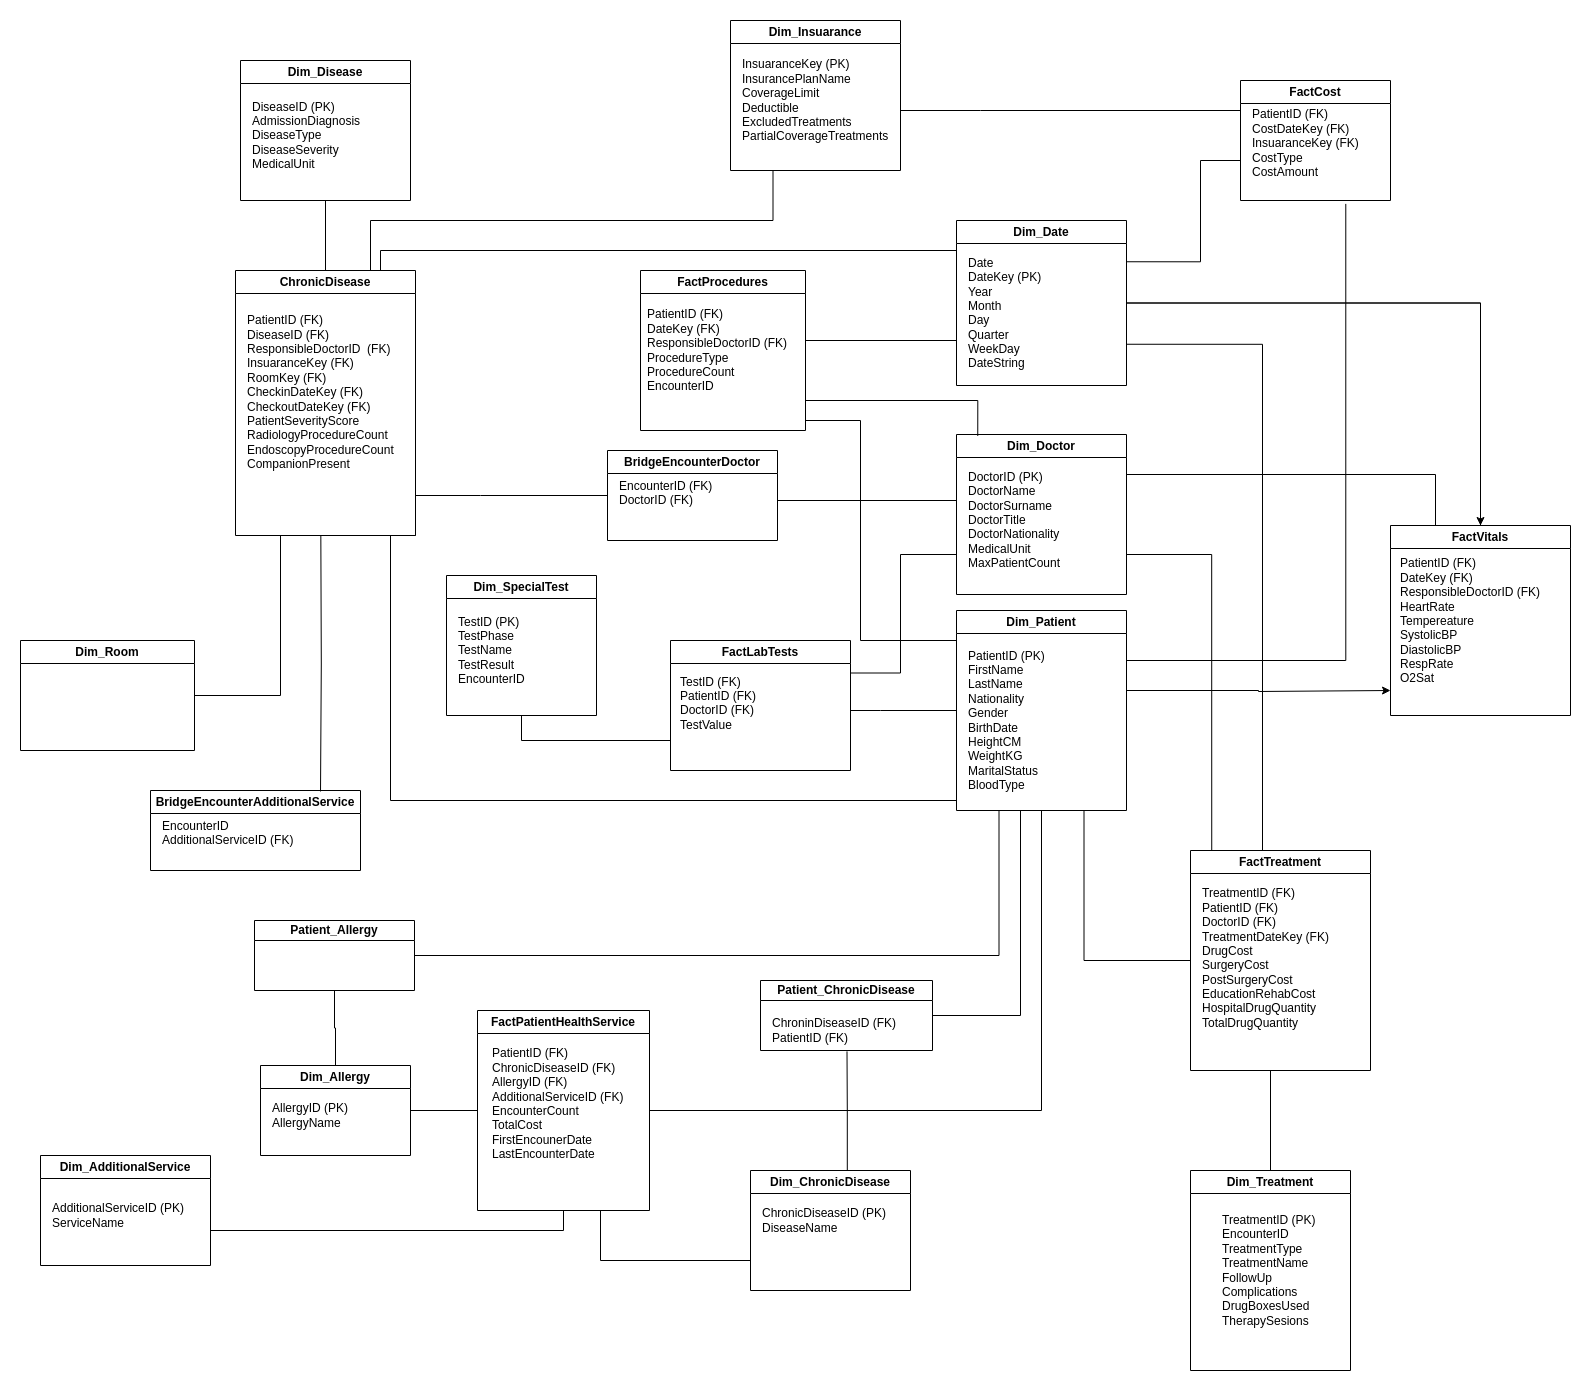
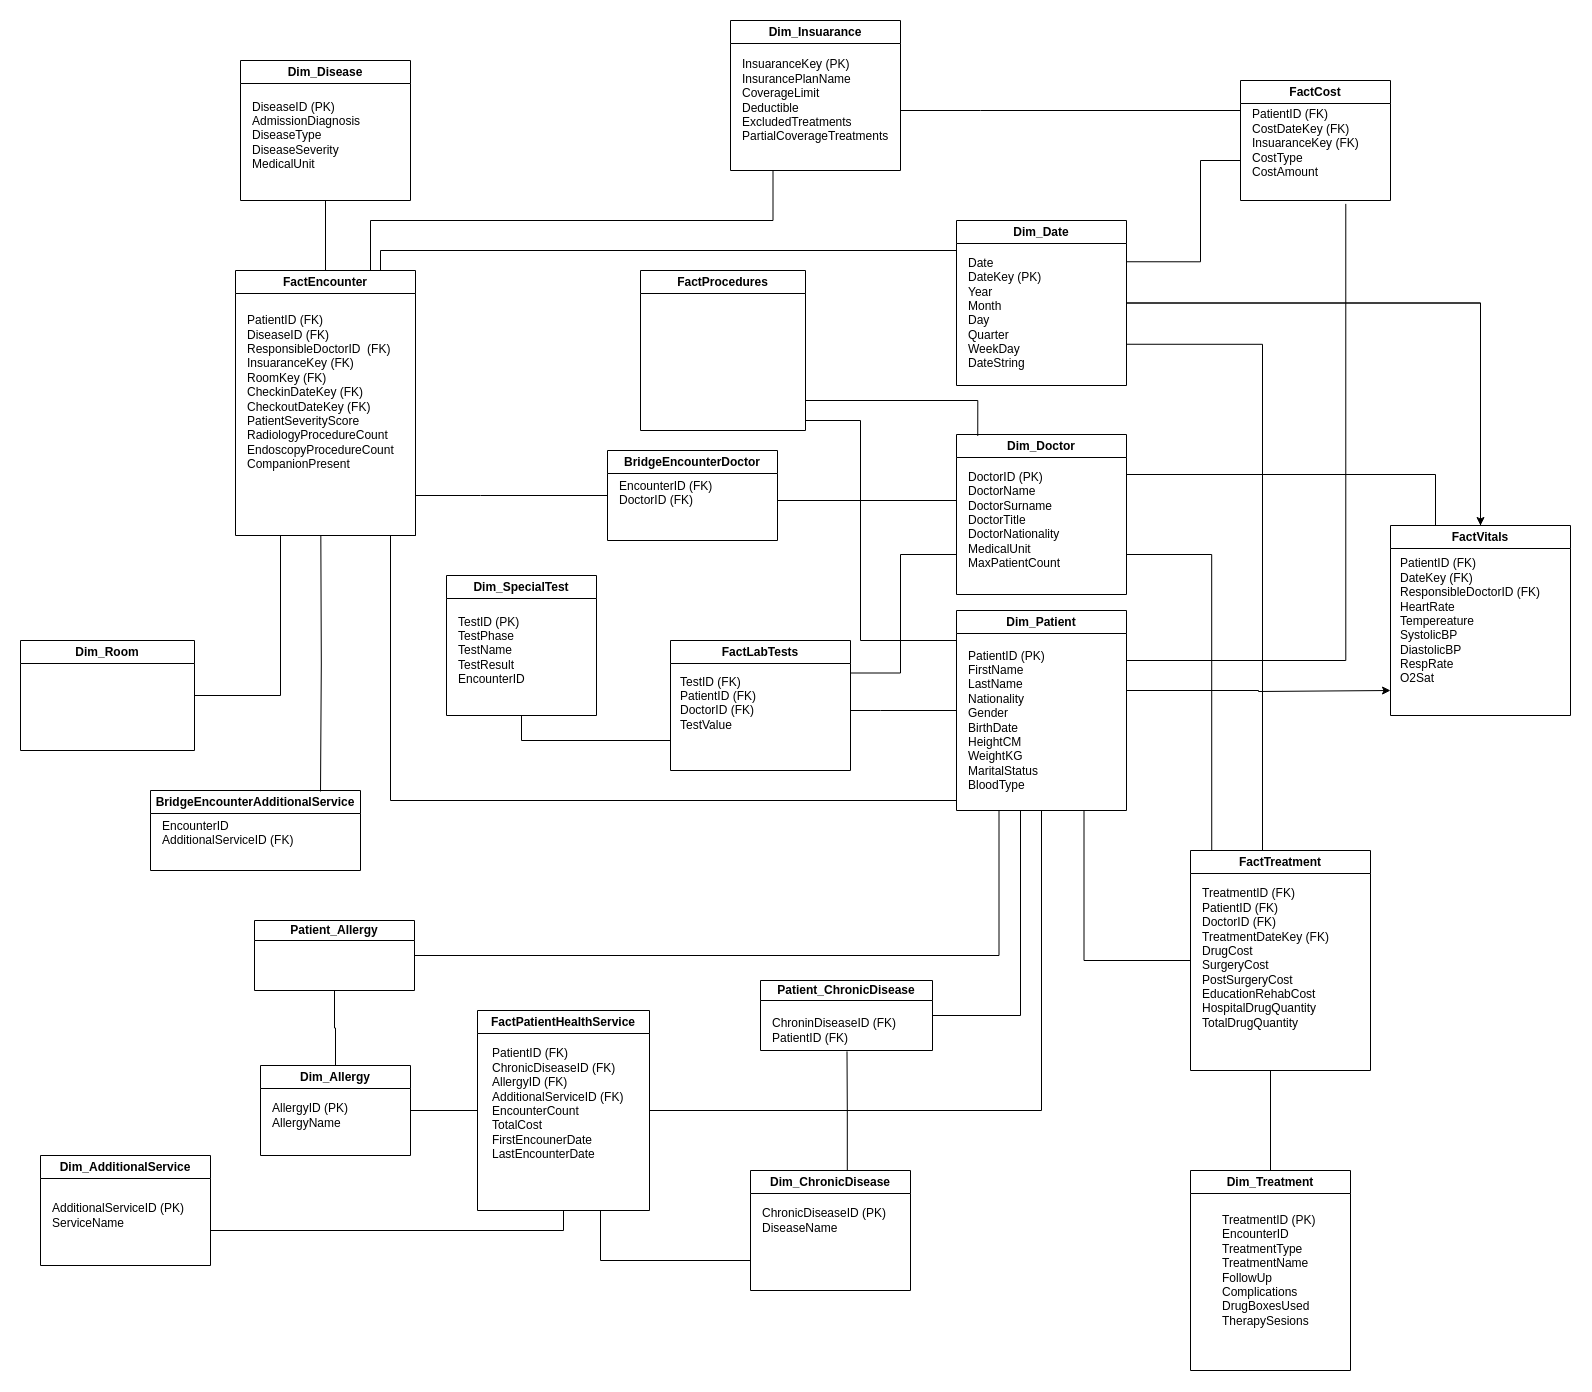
(326, 283) -> (326, 283)
(881, 341) -> none
(726, 351) -> none
